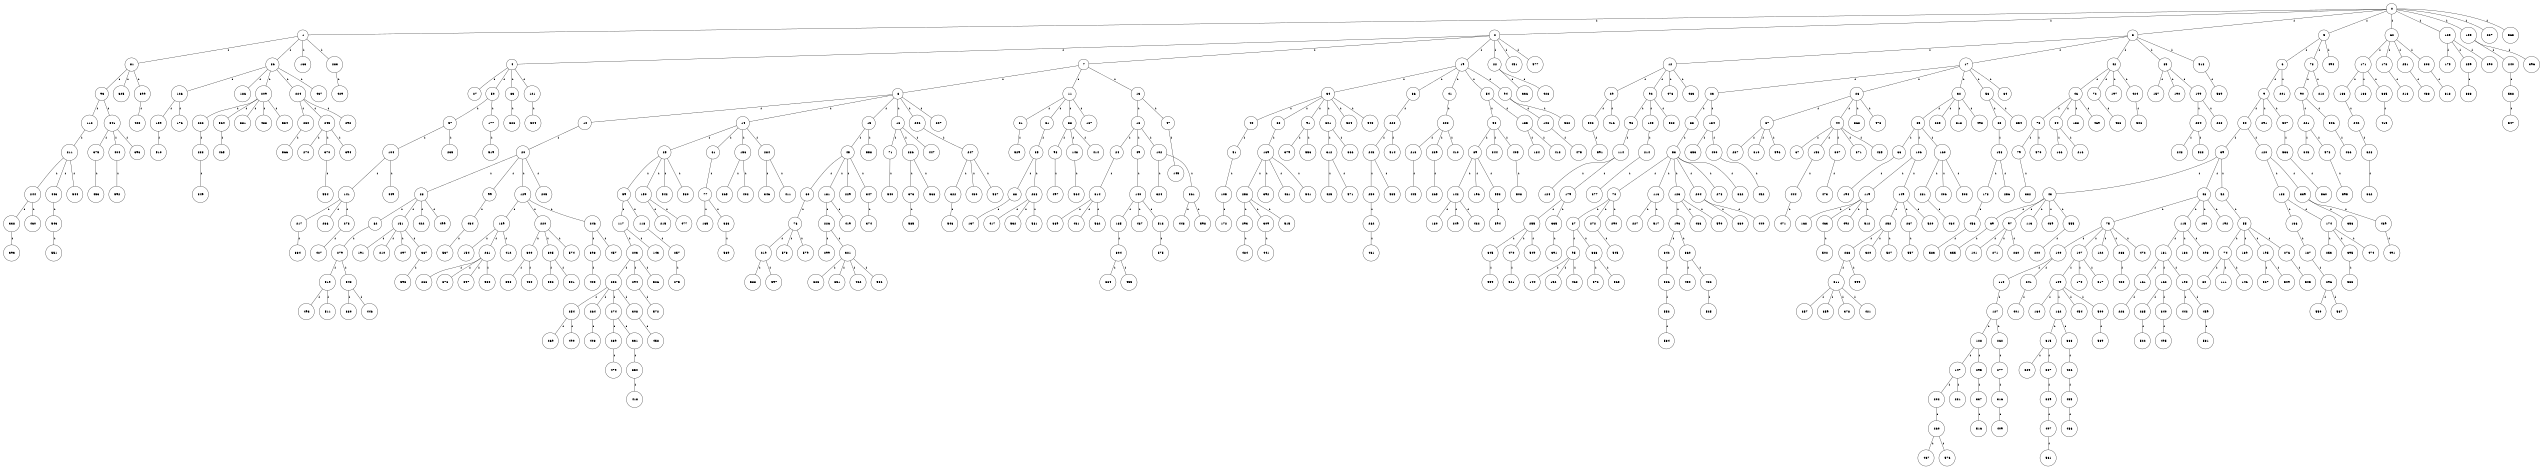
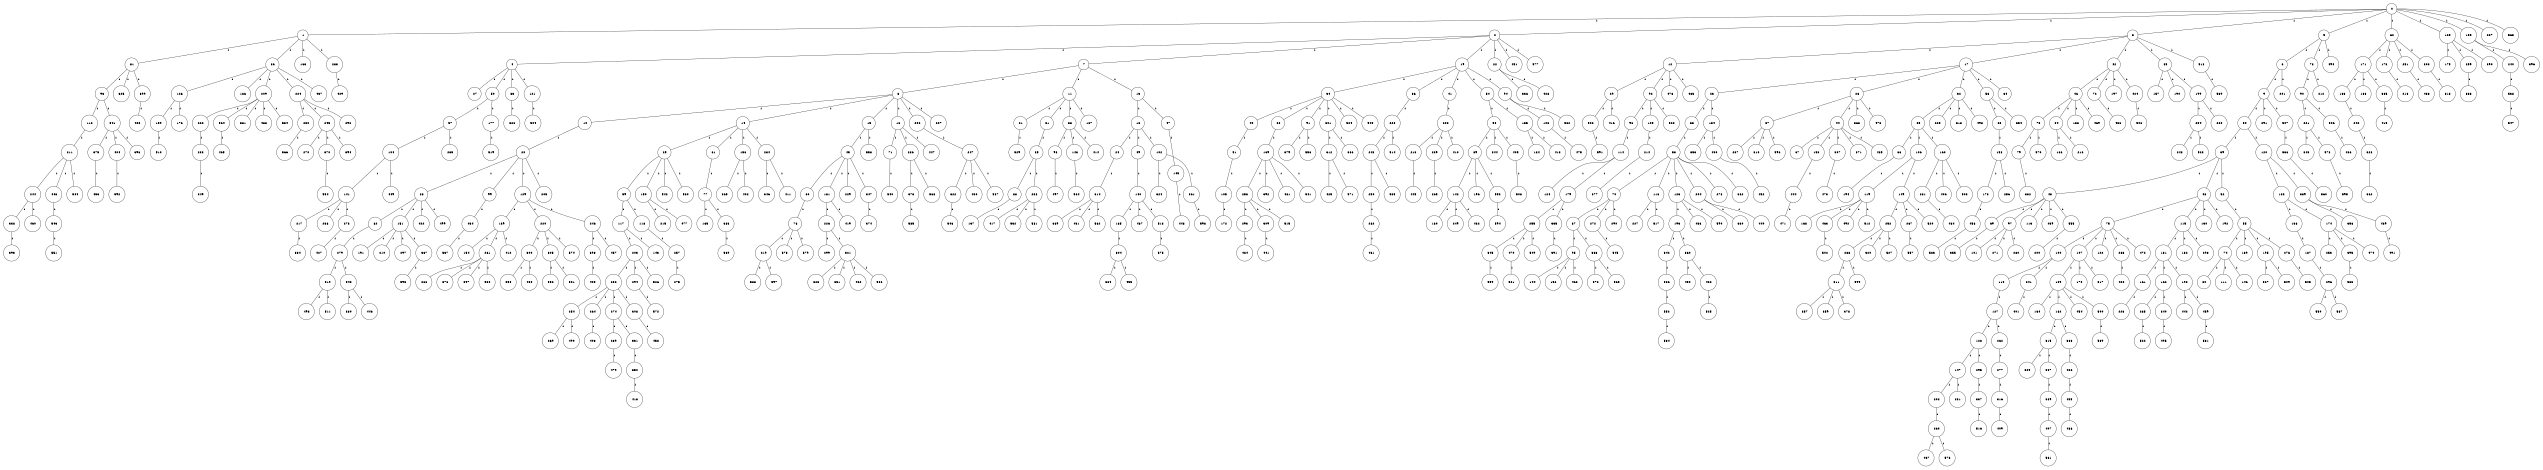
(1186, 209) -> (1178, 199)
(1868, 312) -> none
